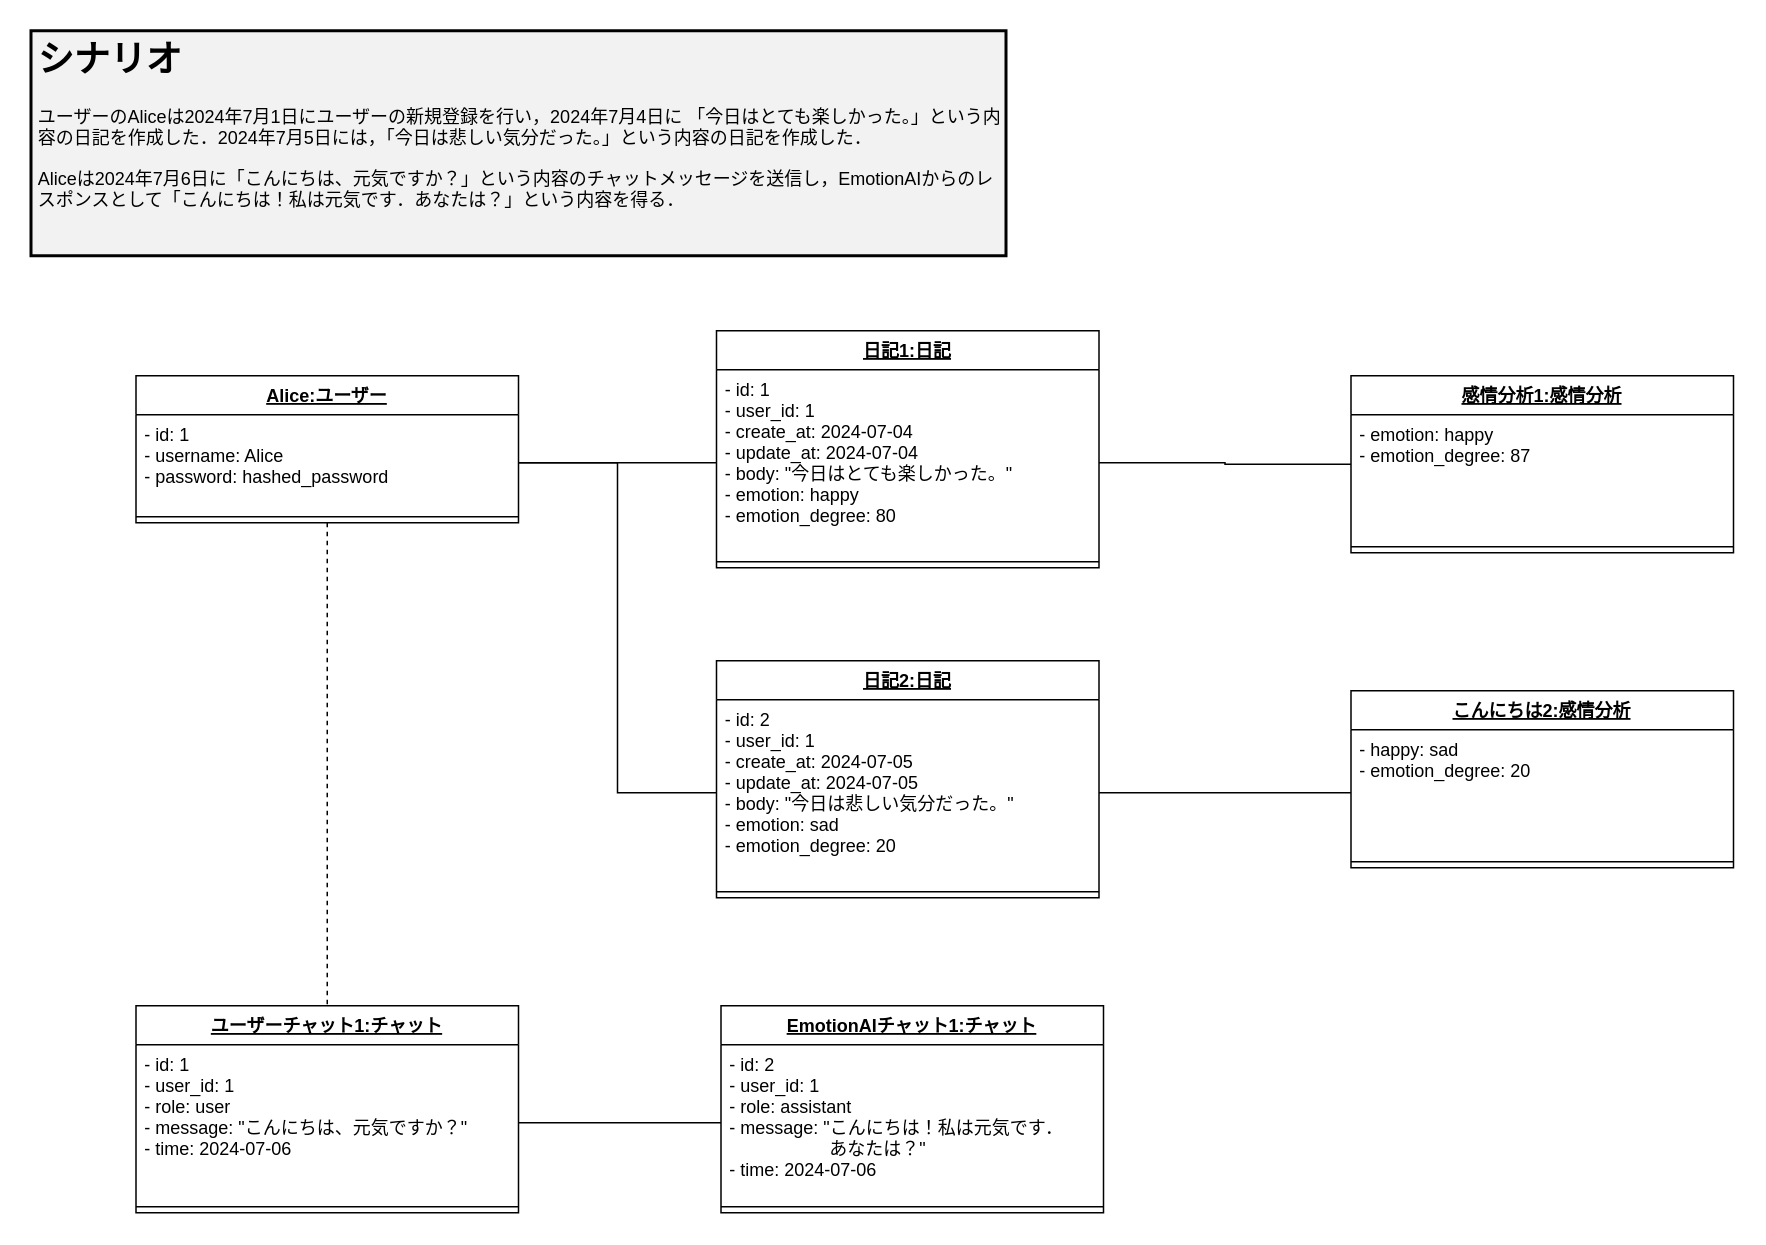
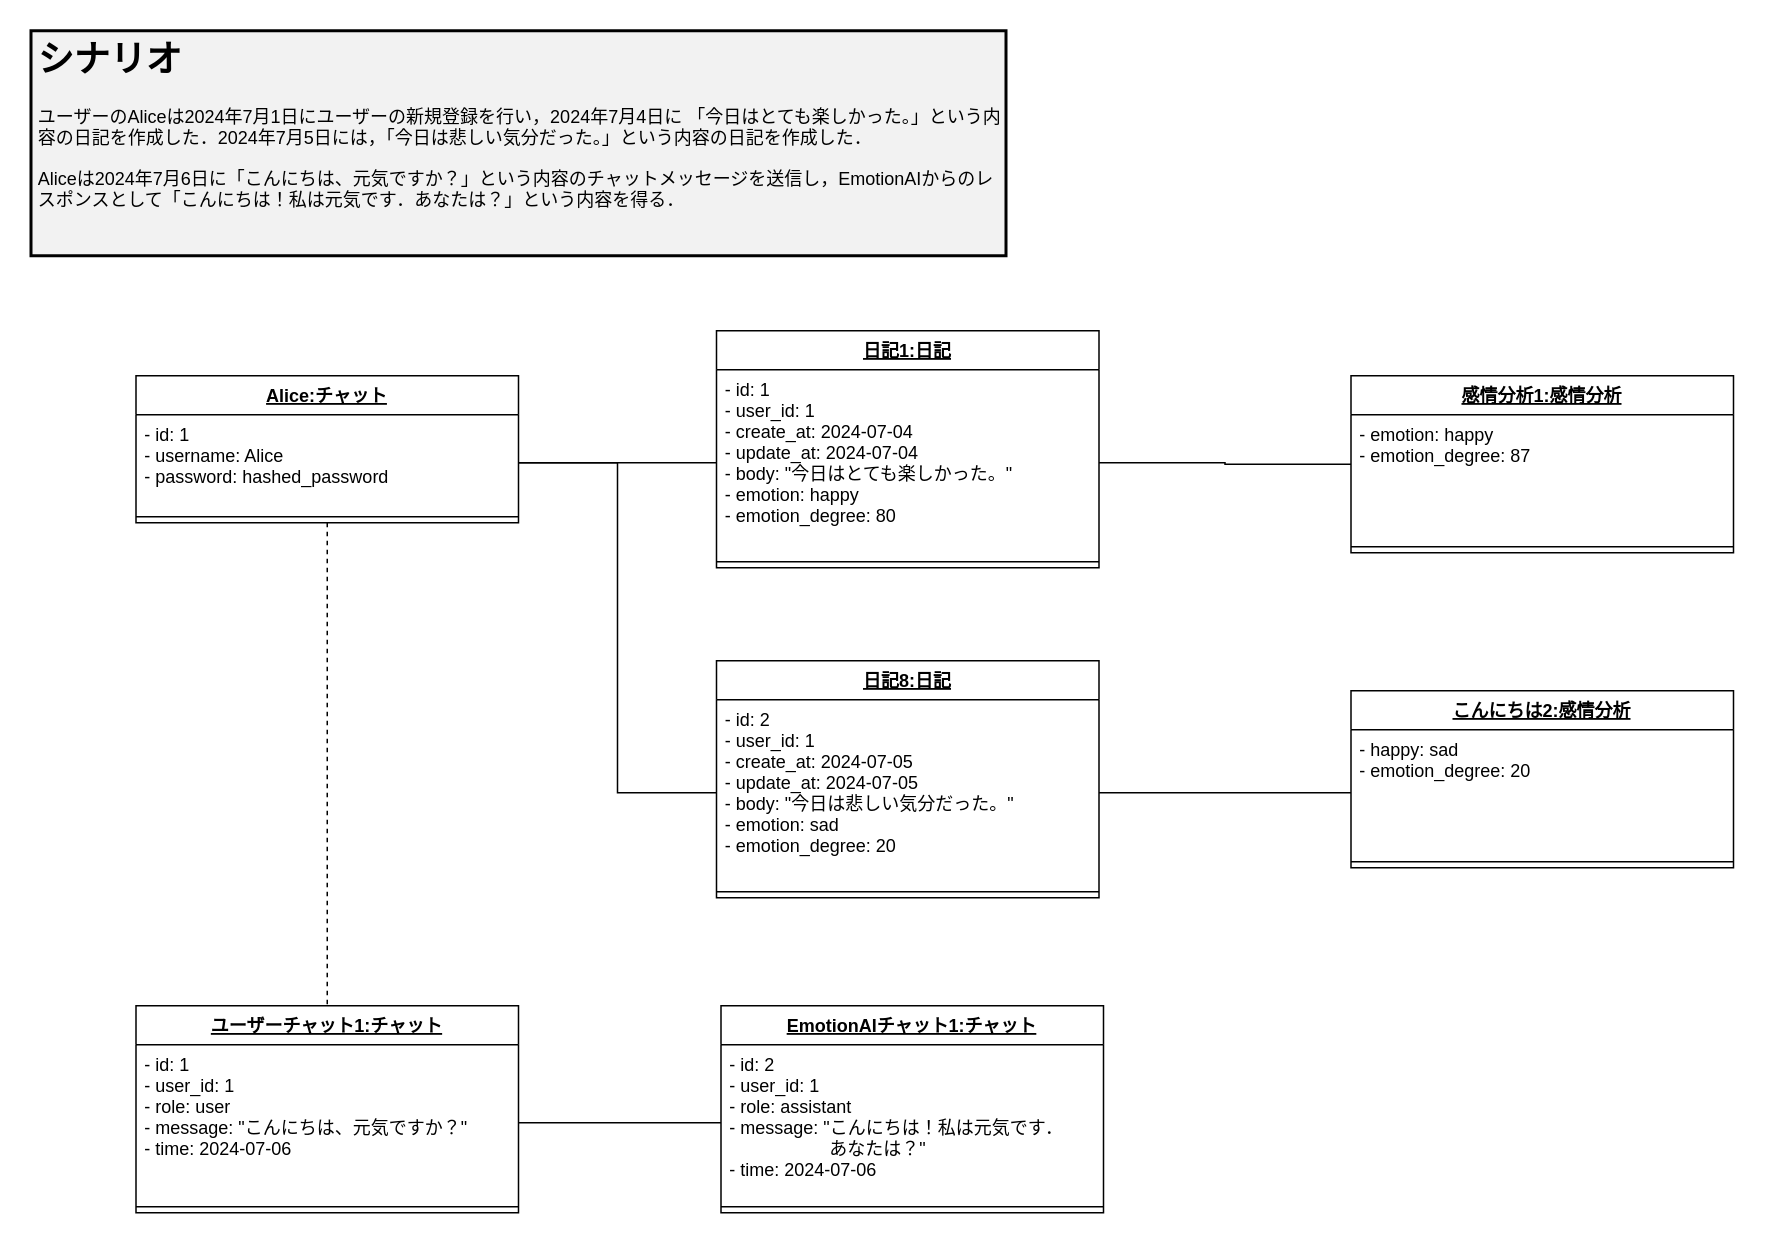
(326, 396) -> (326, 396)
(907, 681) -> (907, 681)
